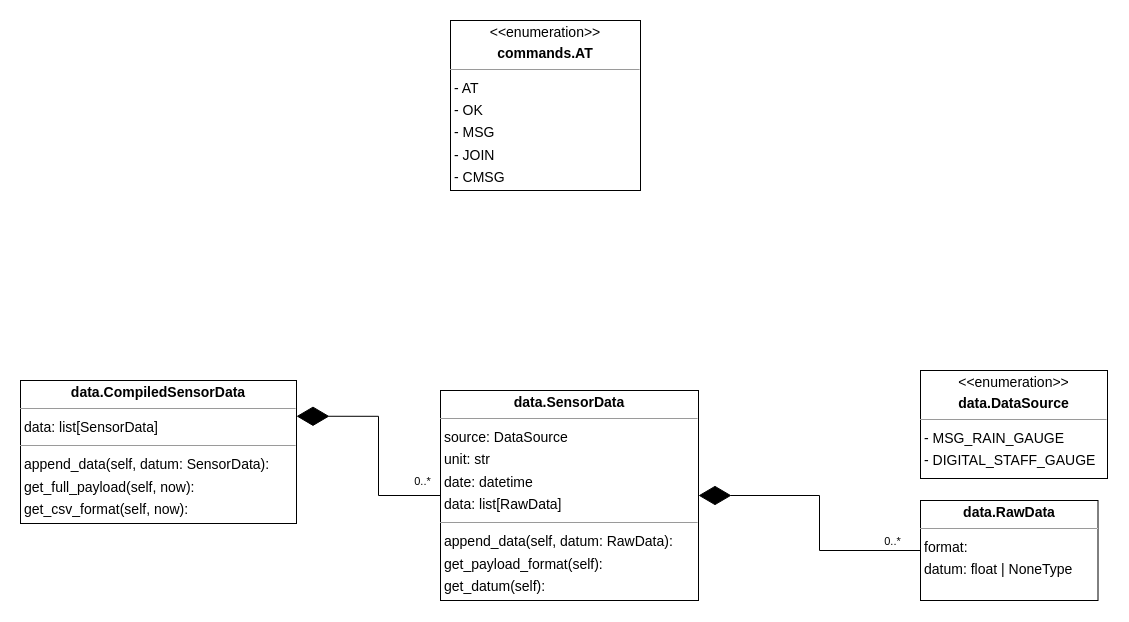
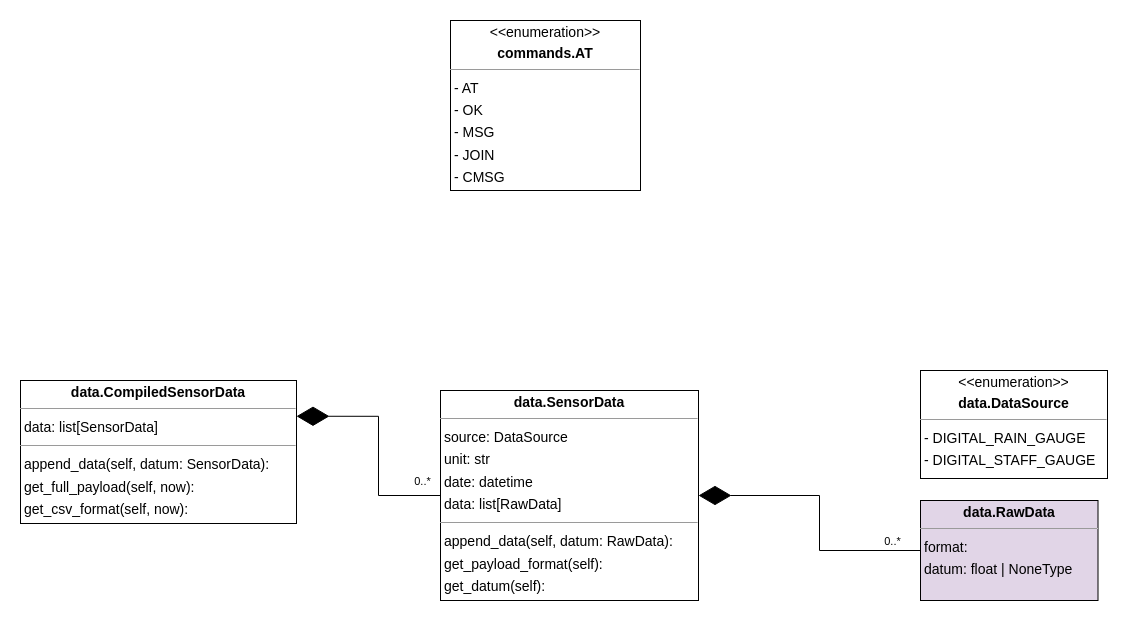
(1001, 404) -> (1001, 404)
(1009, 551) -> (1009, 551)
